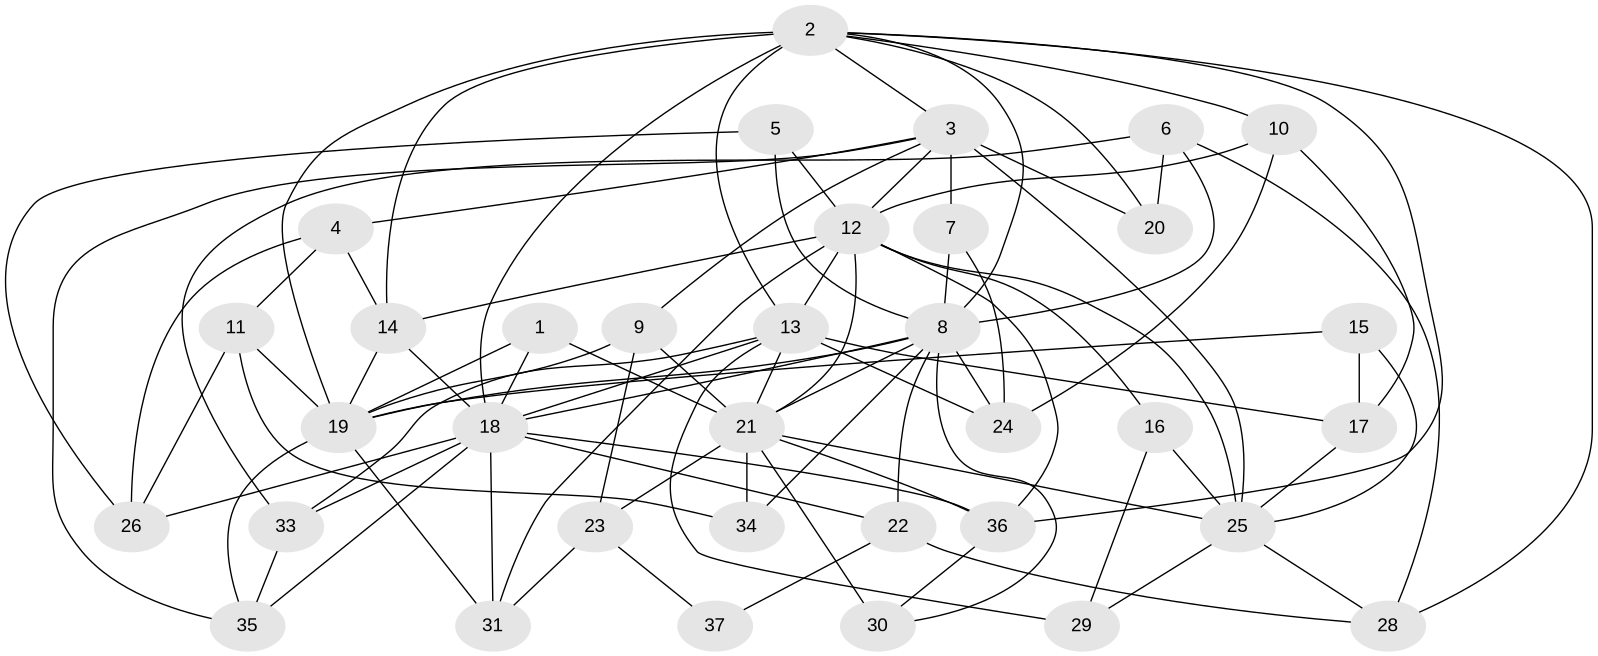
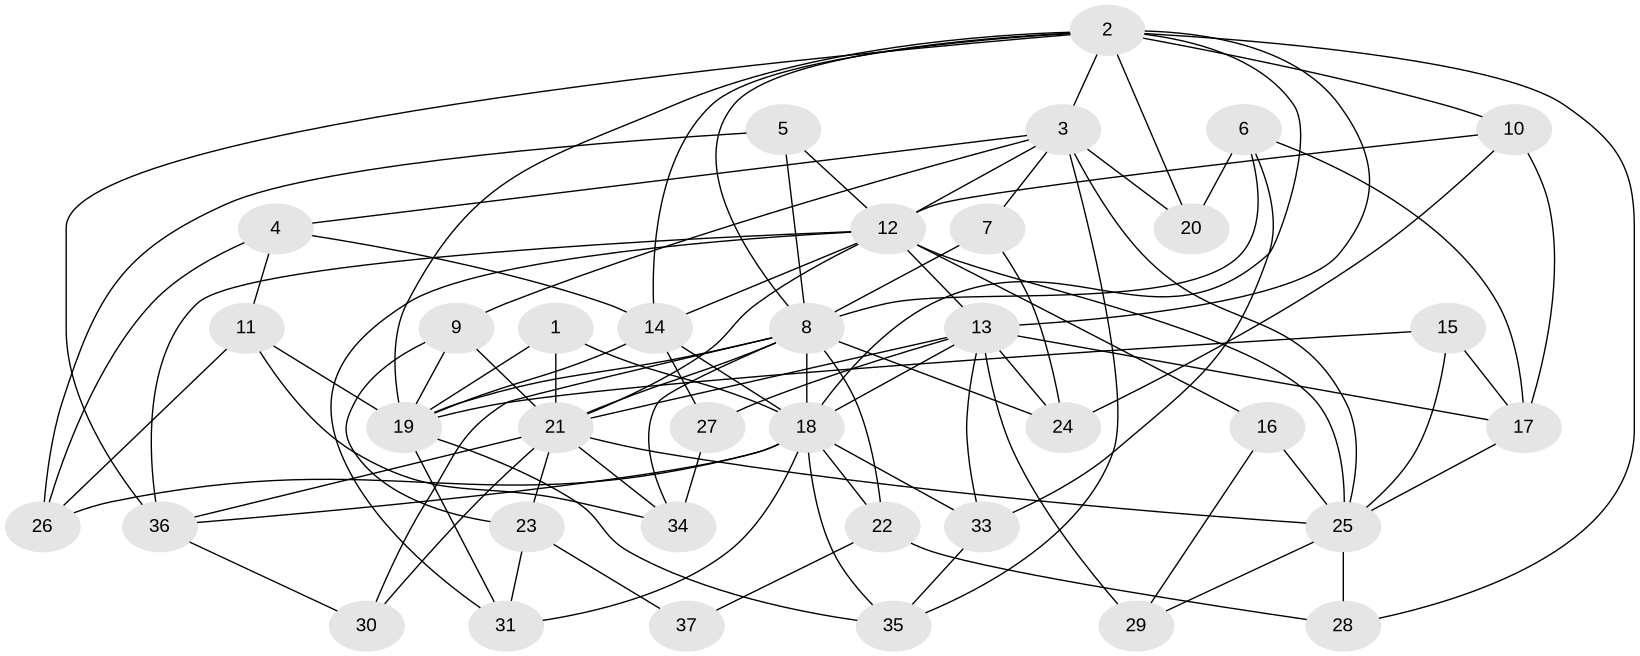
(1424, 335) -> (1441, 237)
none -> (708, 428)
